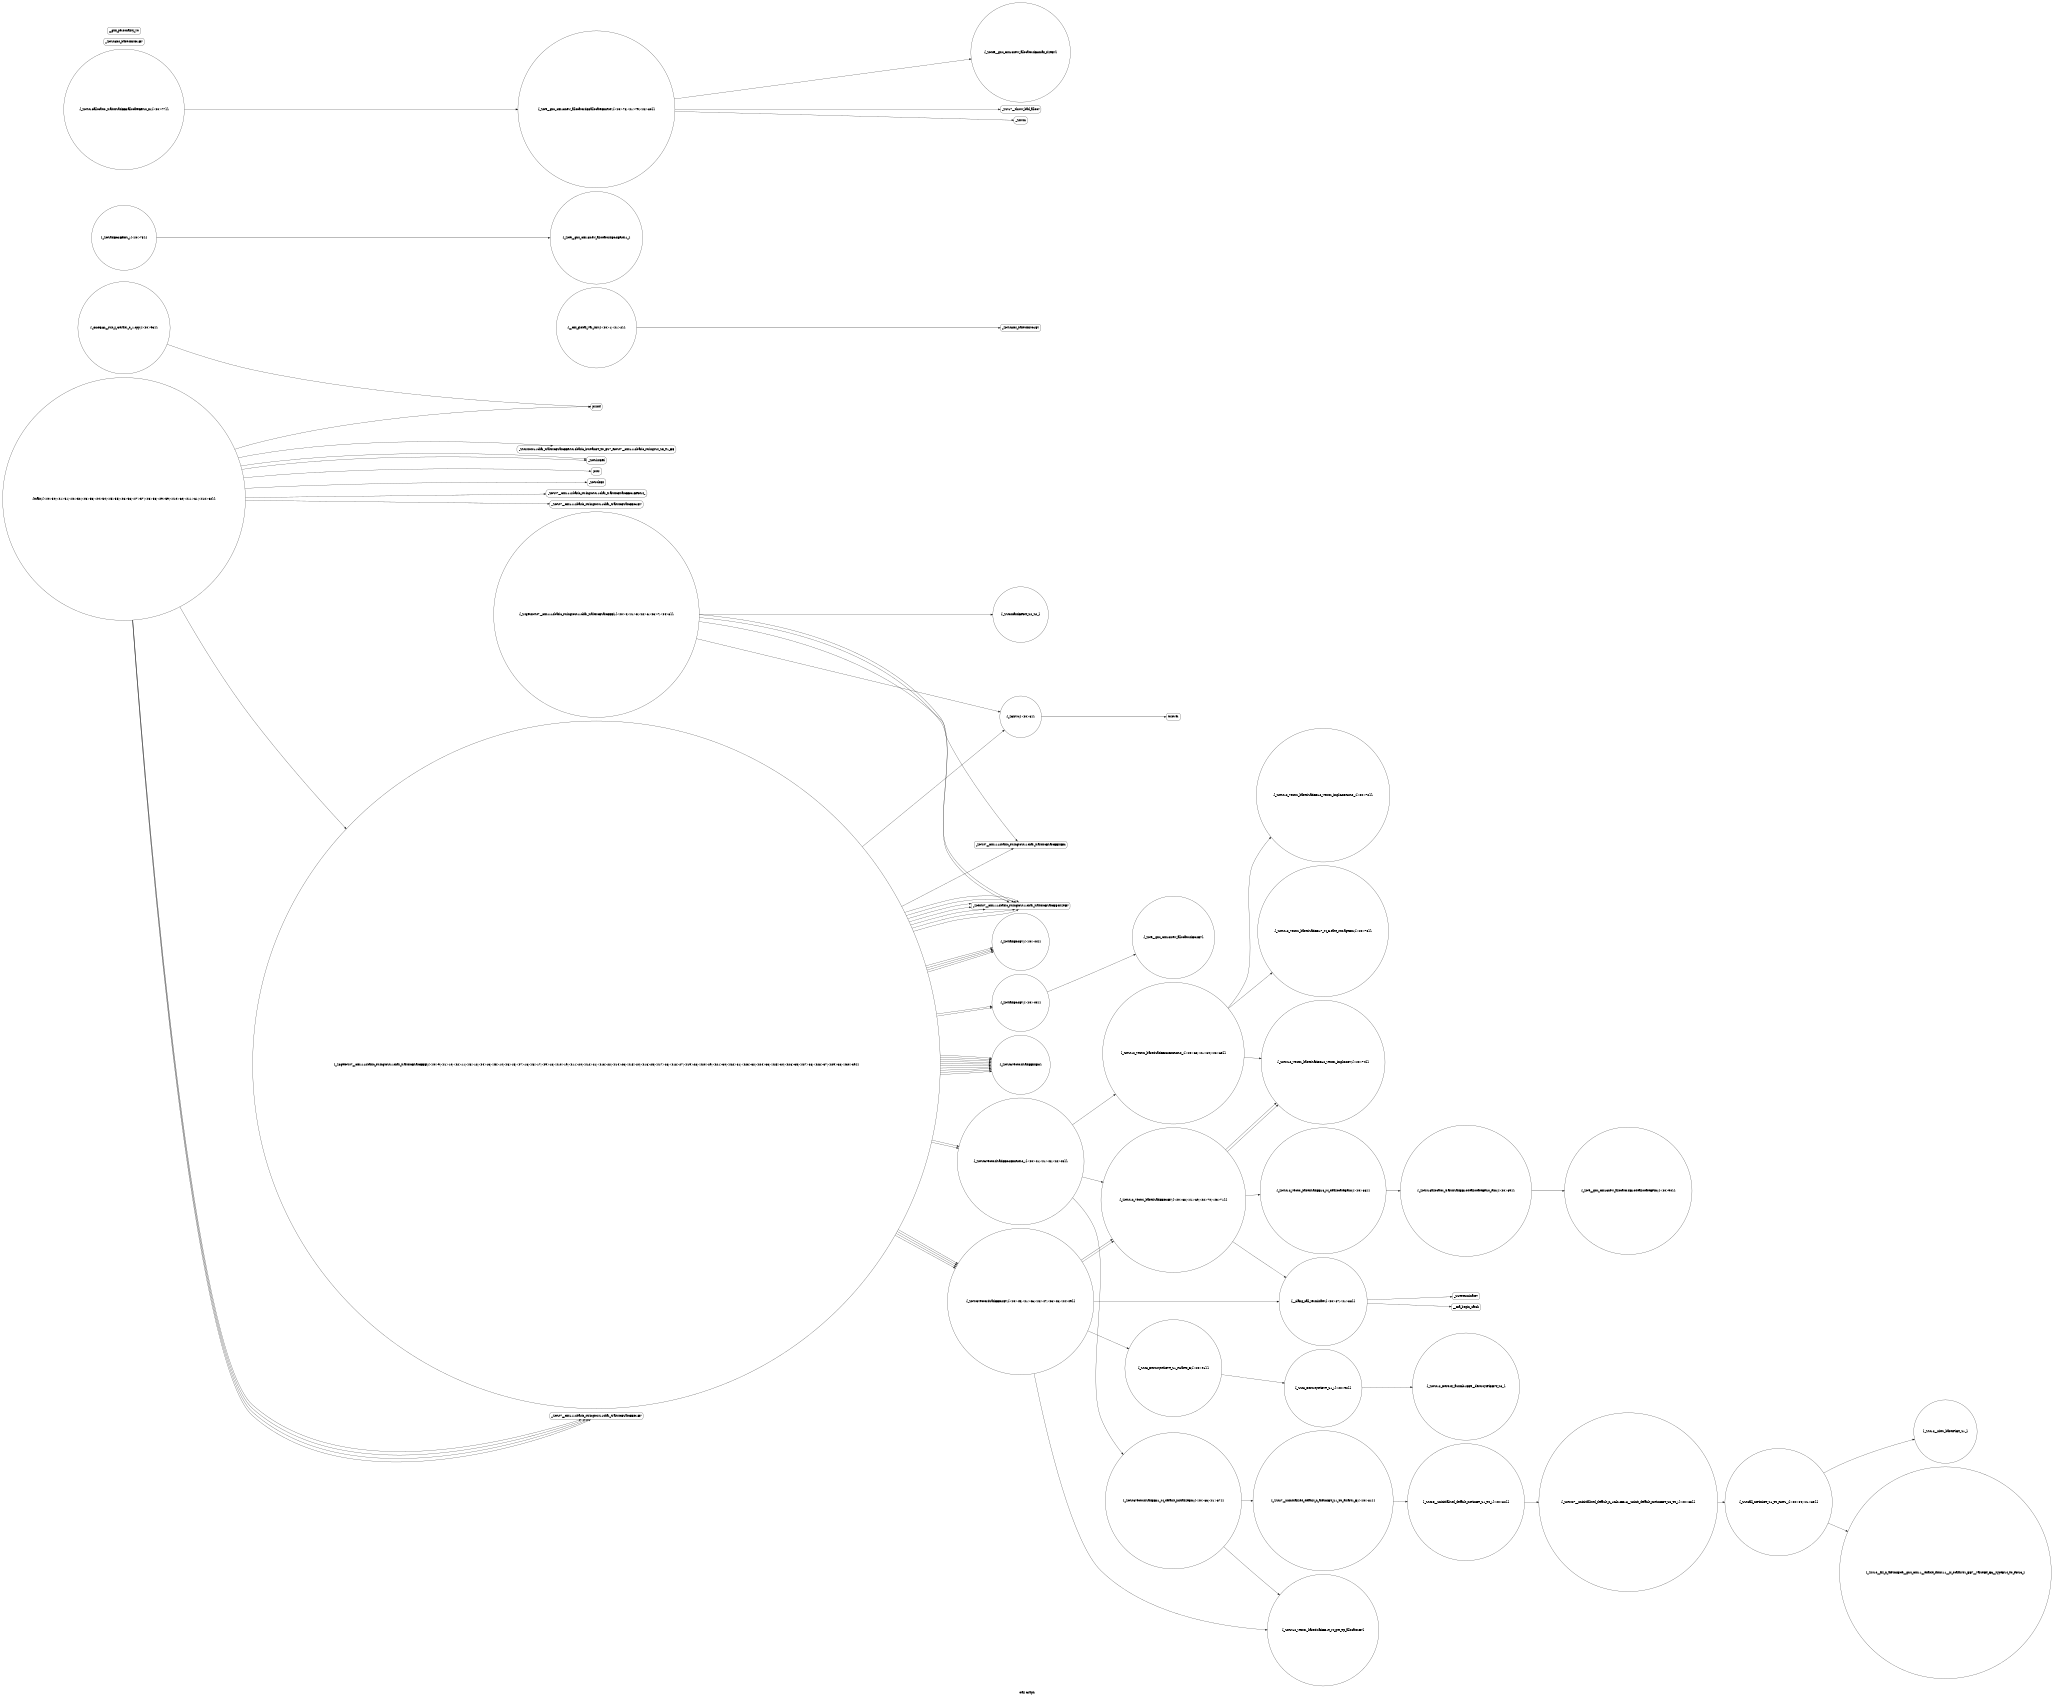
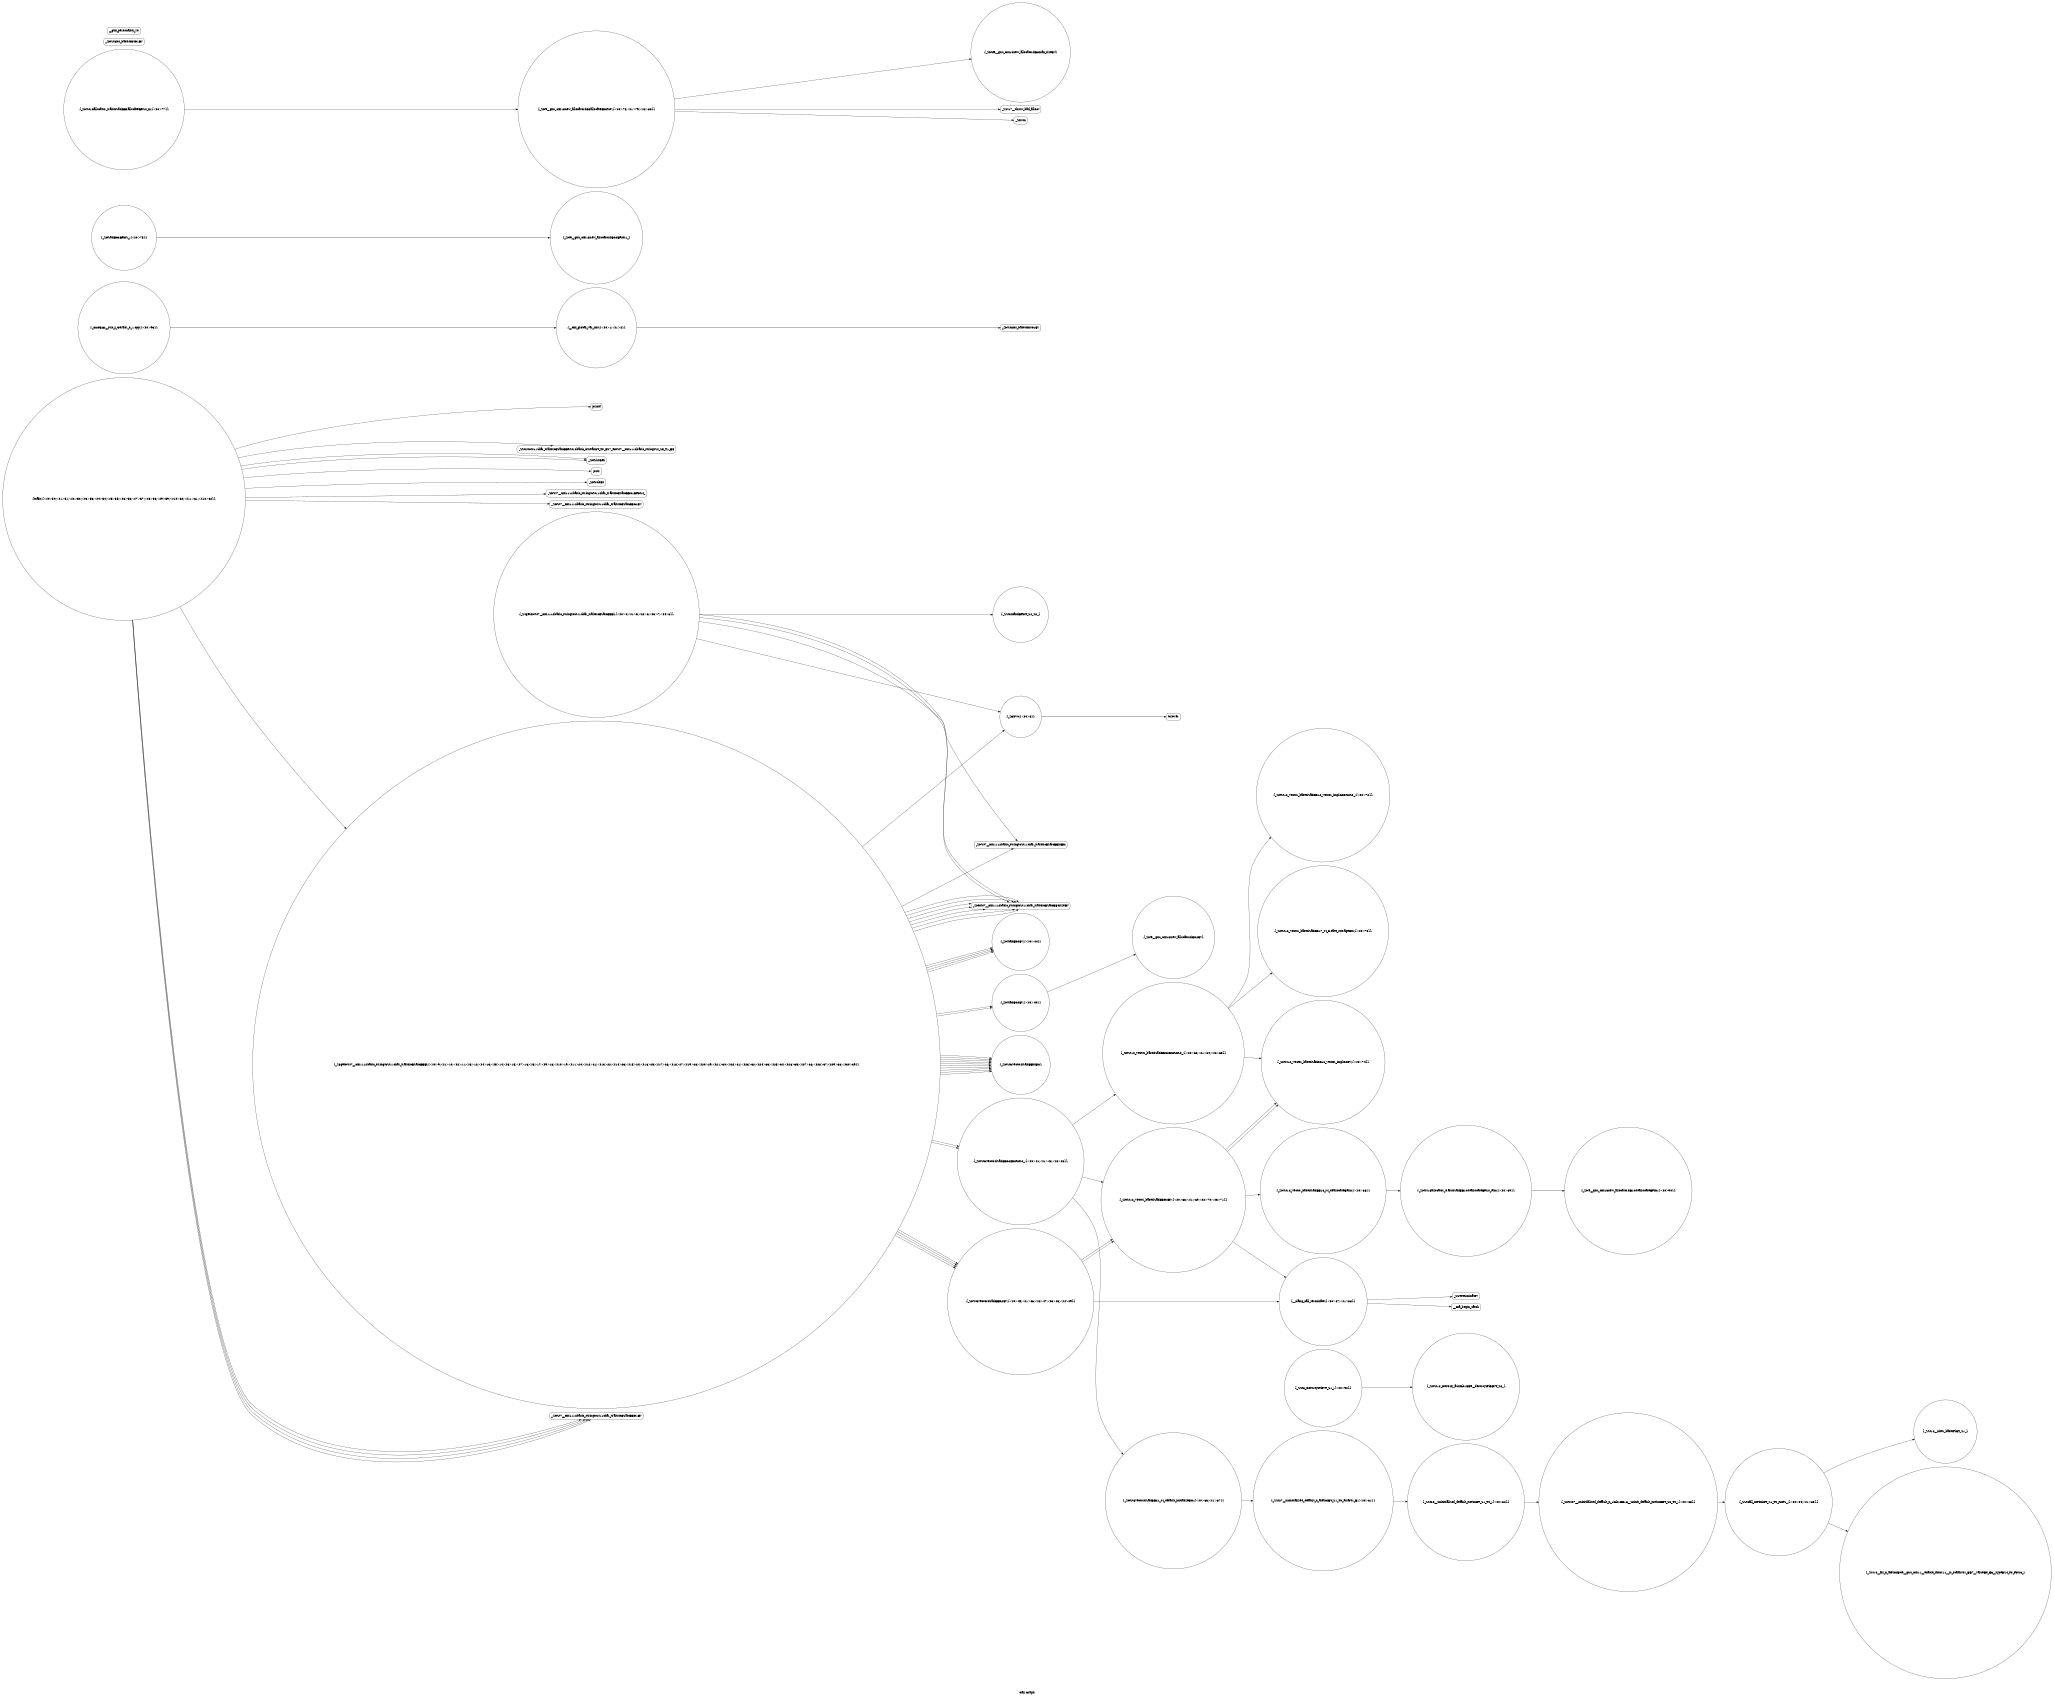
(376, 390) -> (362, 328)
(1173, 1368) -> none
(1323, 1630) -> none
